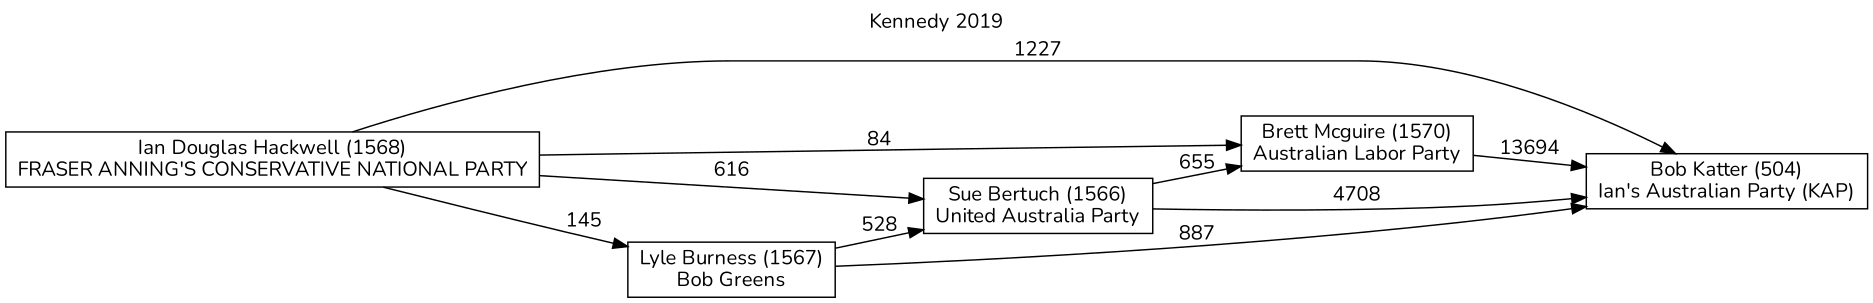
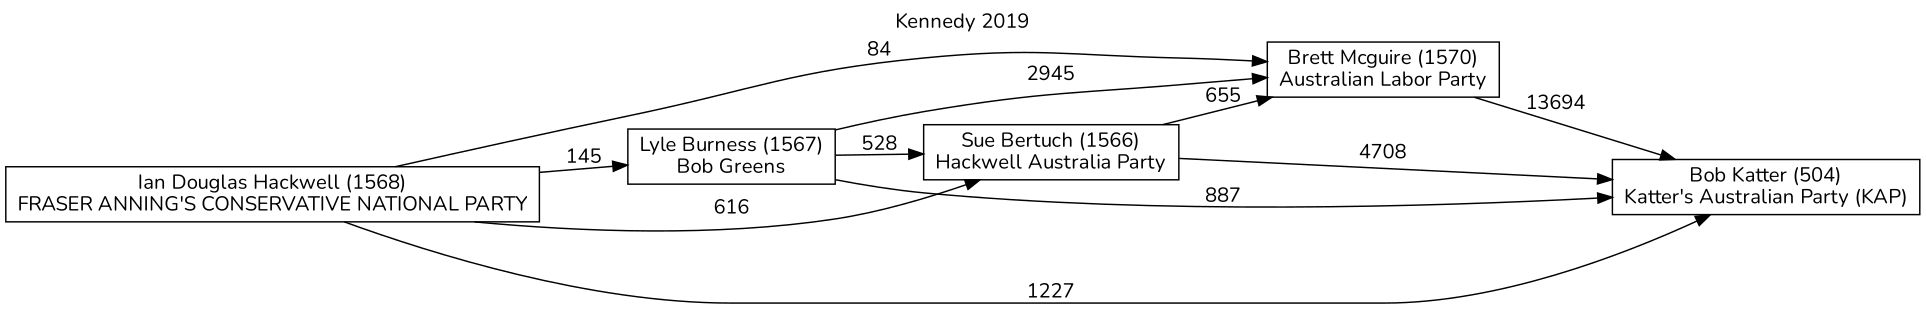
none -> (1043, 95)
(1727, 181) -> (1766, 187)
(1038, 206) -> (1051, 152)
